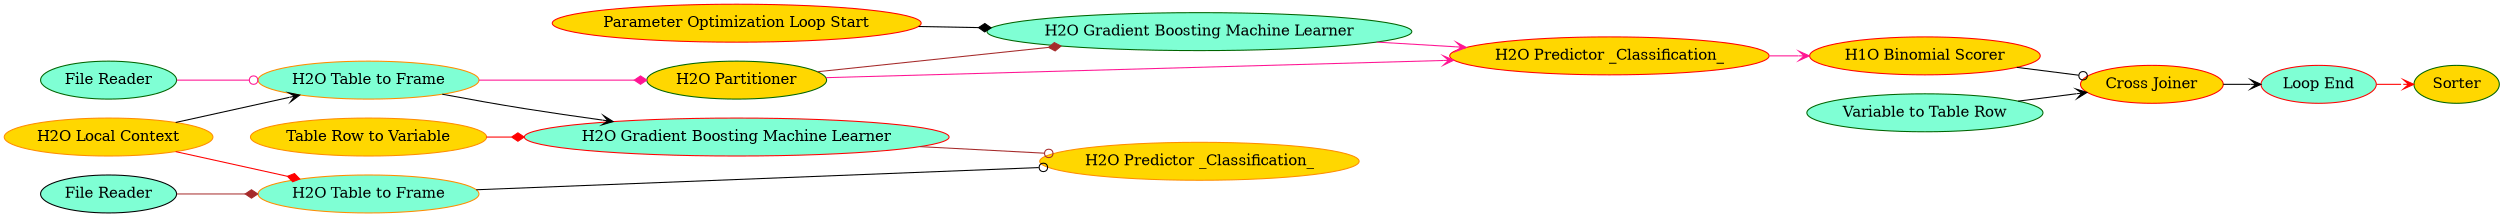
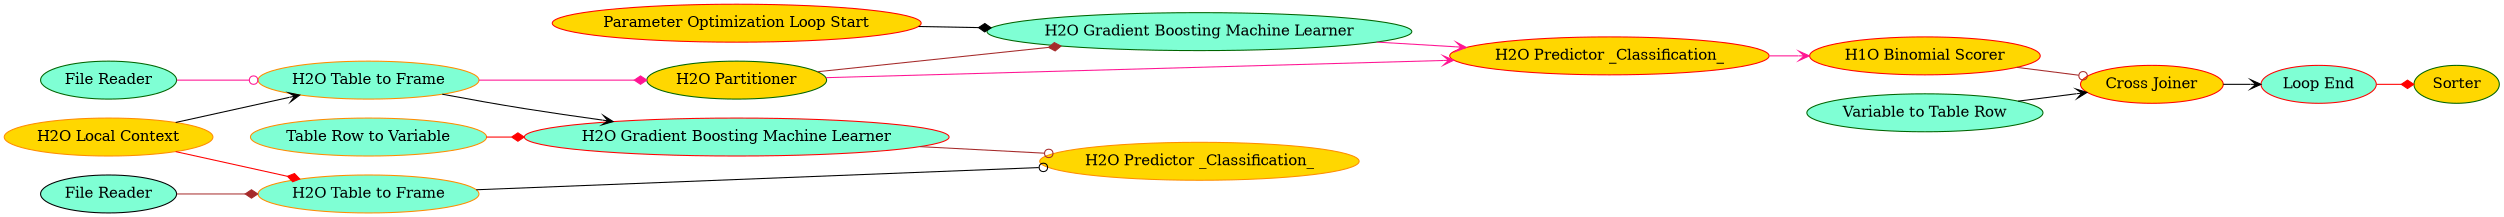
(2048, 71) -> (2048, 71)
(2389, 84) -> (2389, 84)
(369, 137) -> (369, 137)
